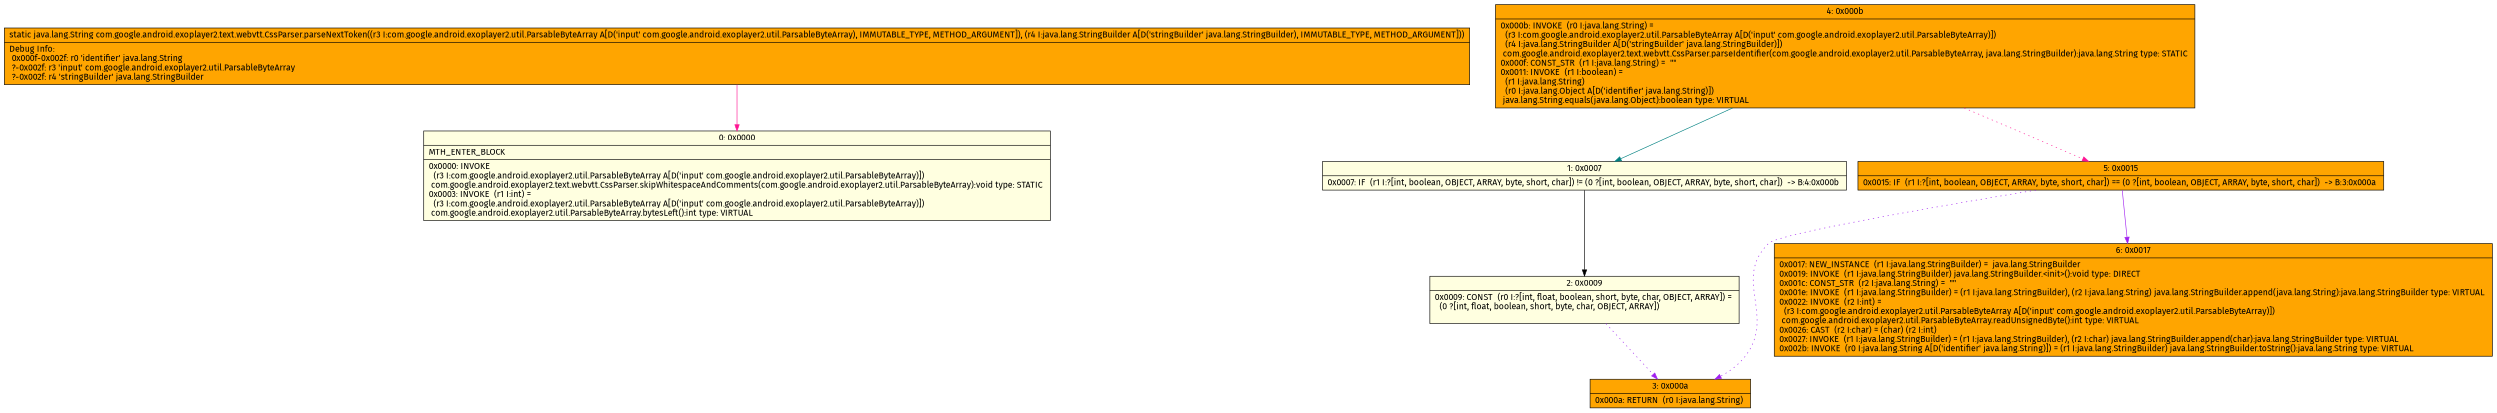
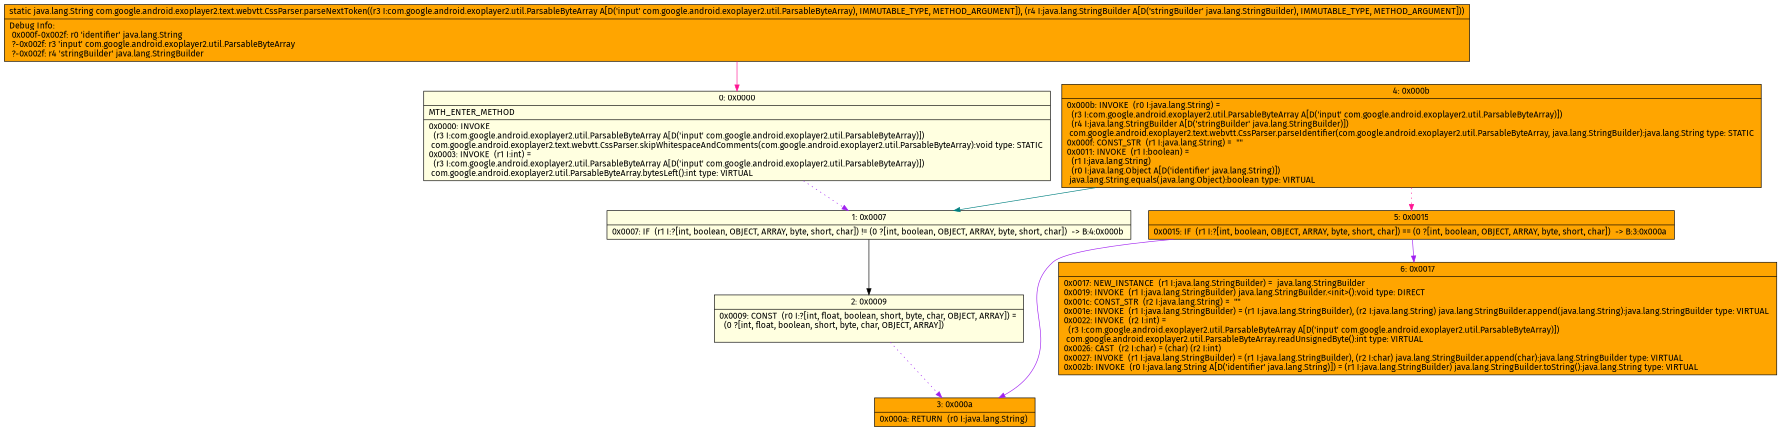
(467, 152) -> (472, 112)
none -> (823, 194)
(1827, 228) -> (1044, 273)
